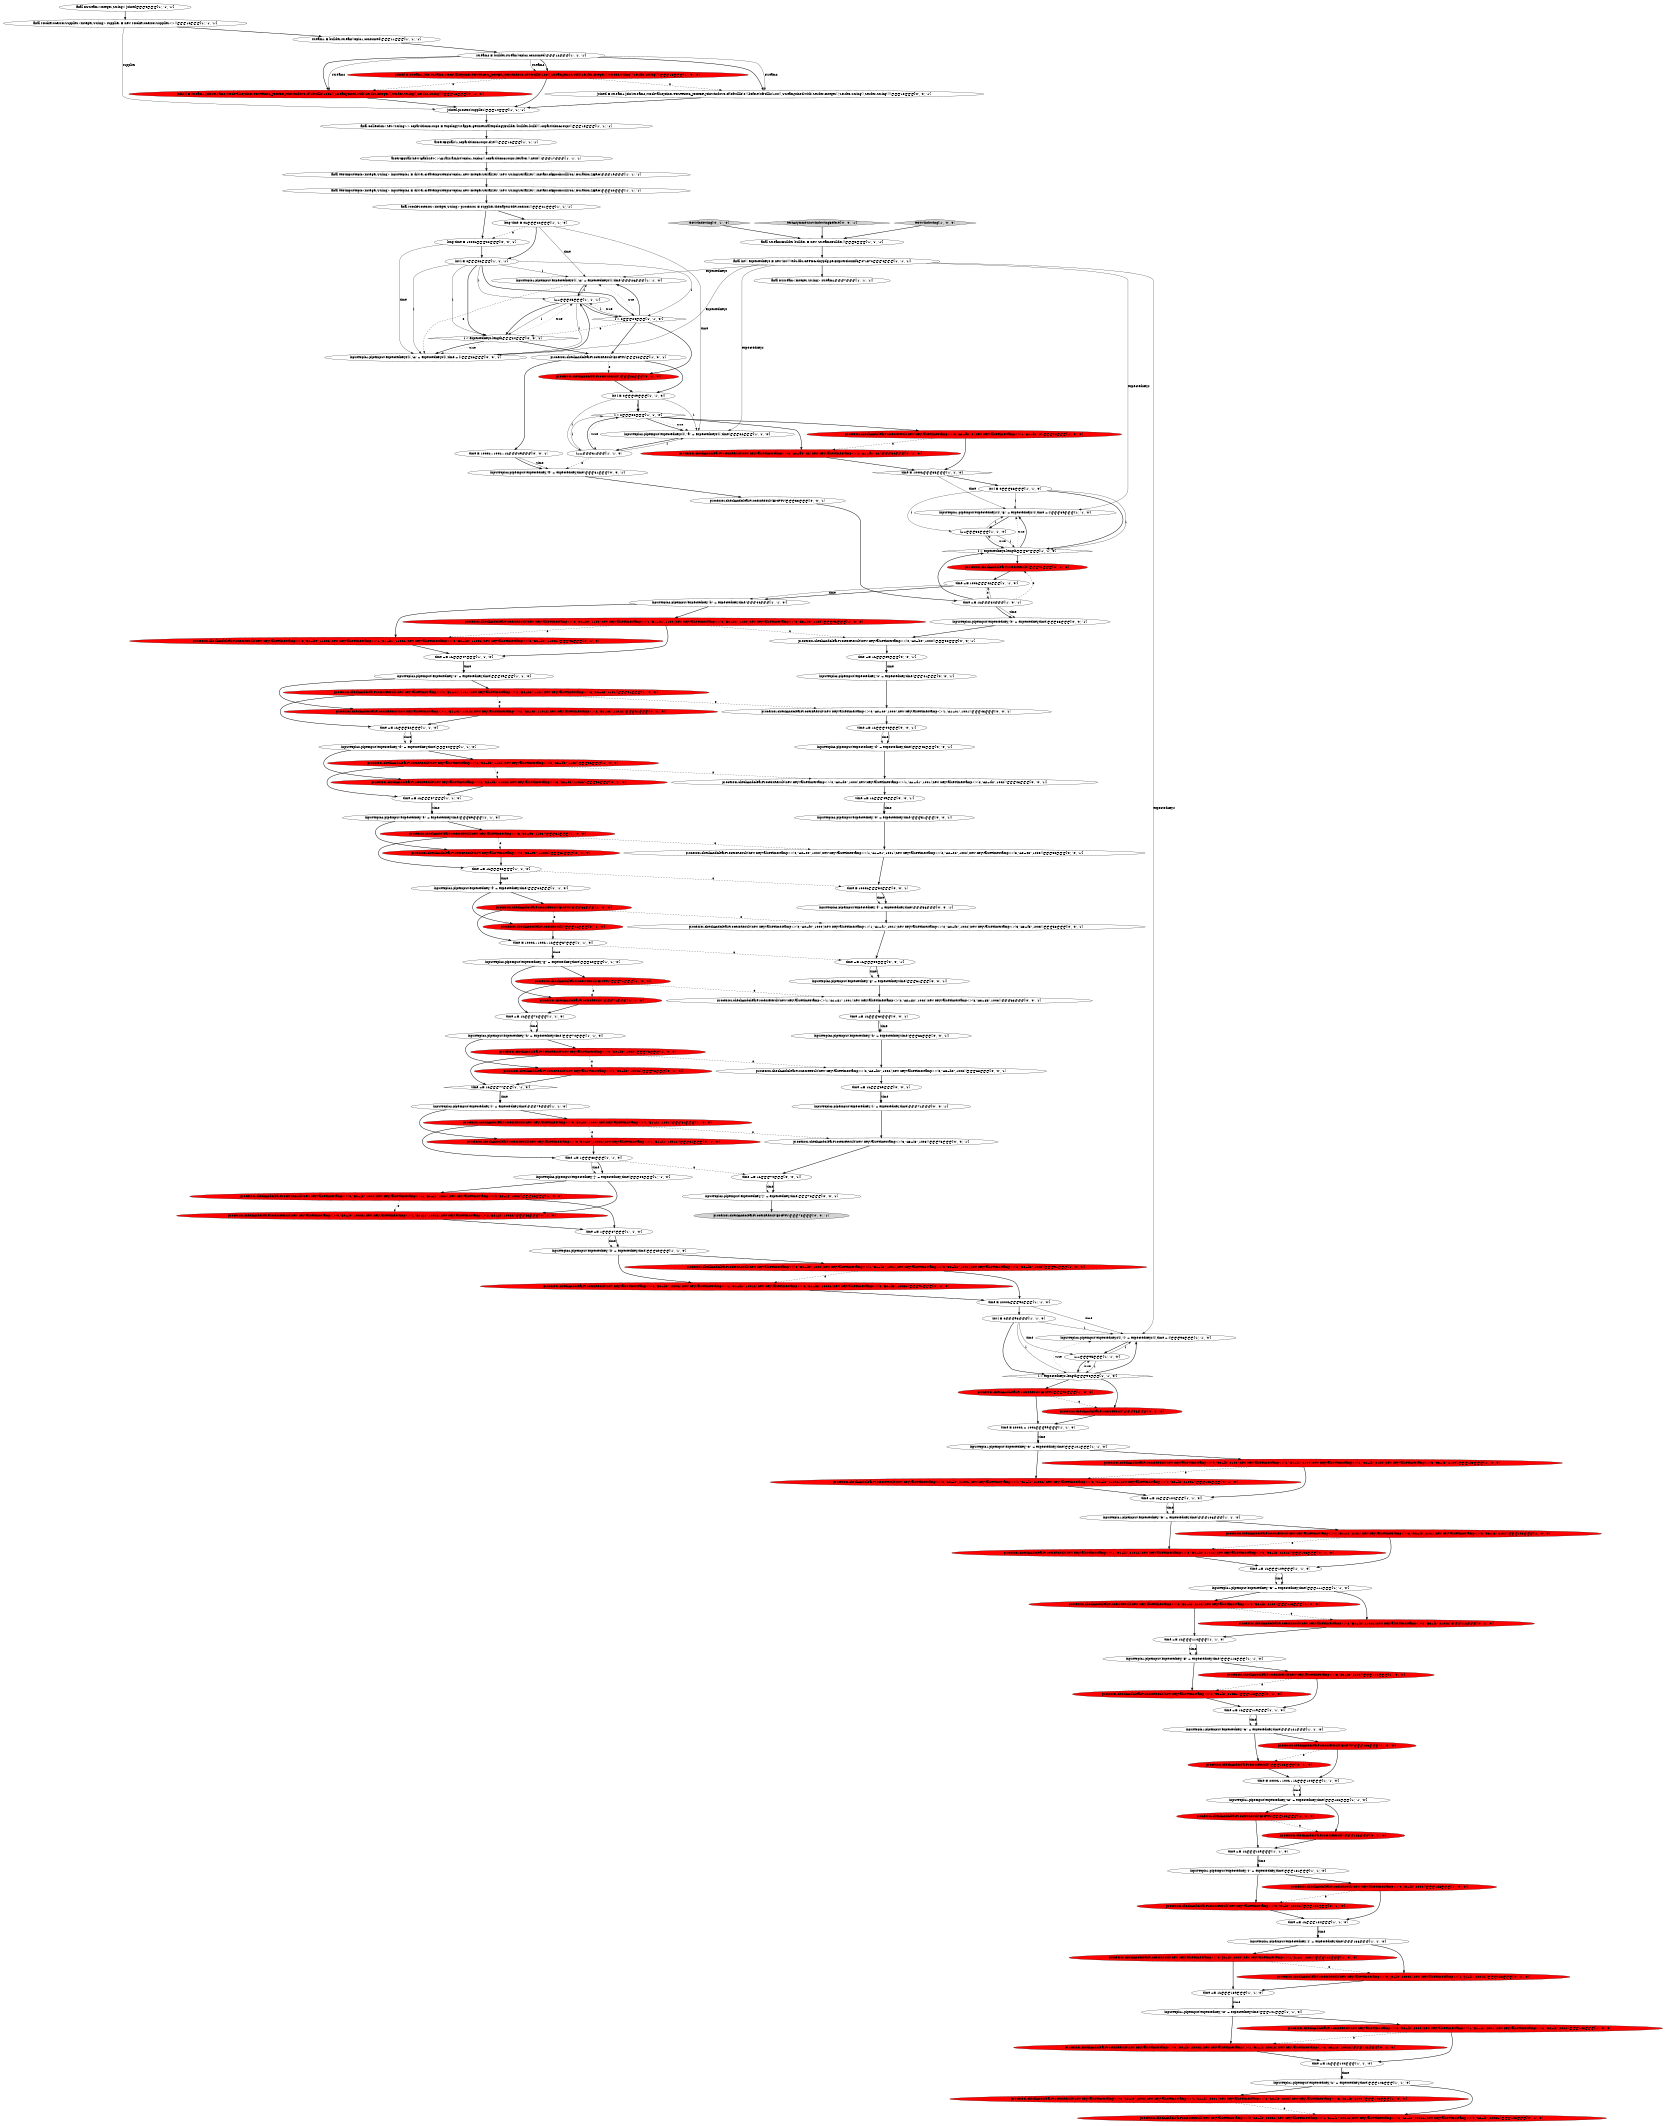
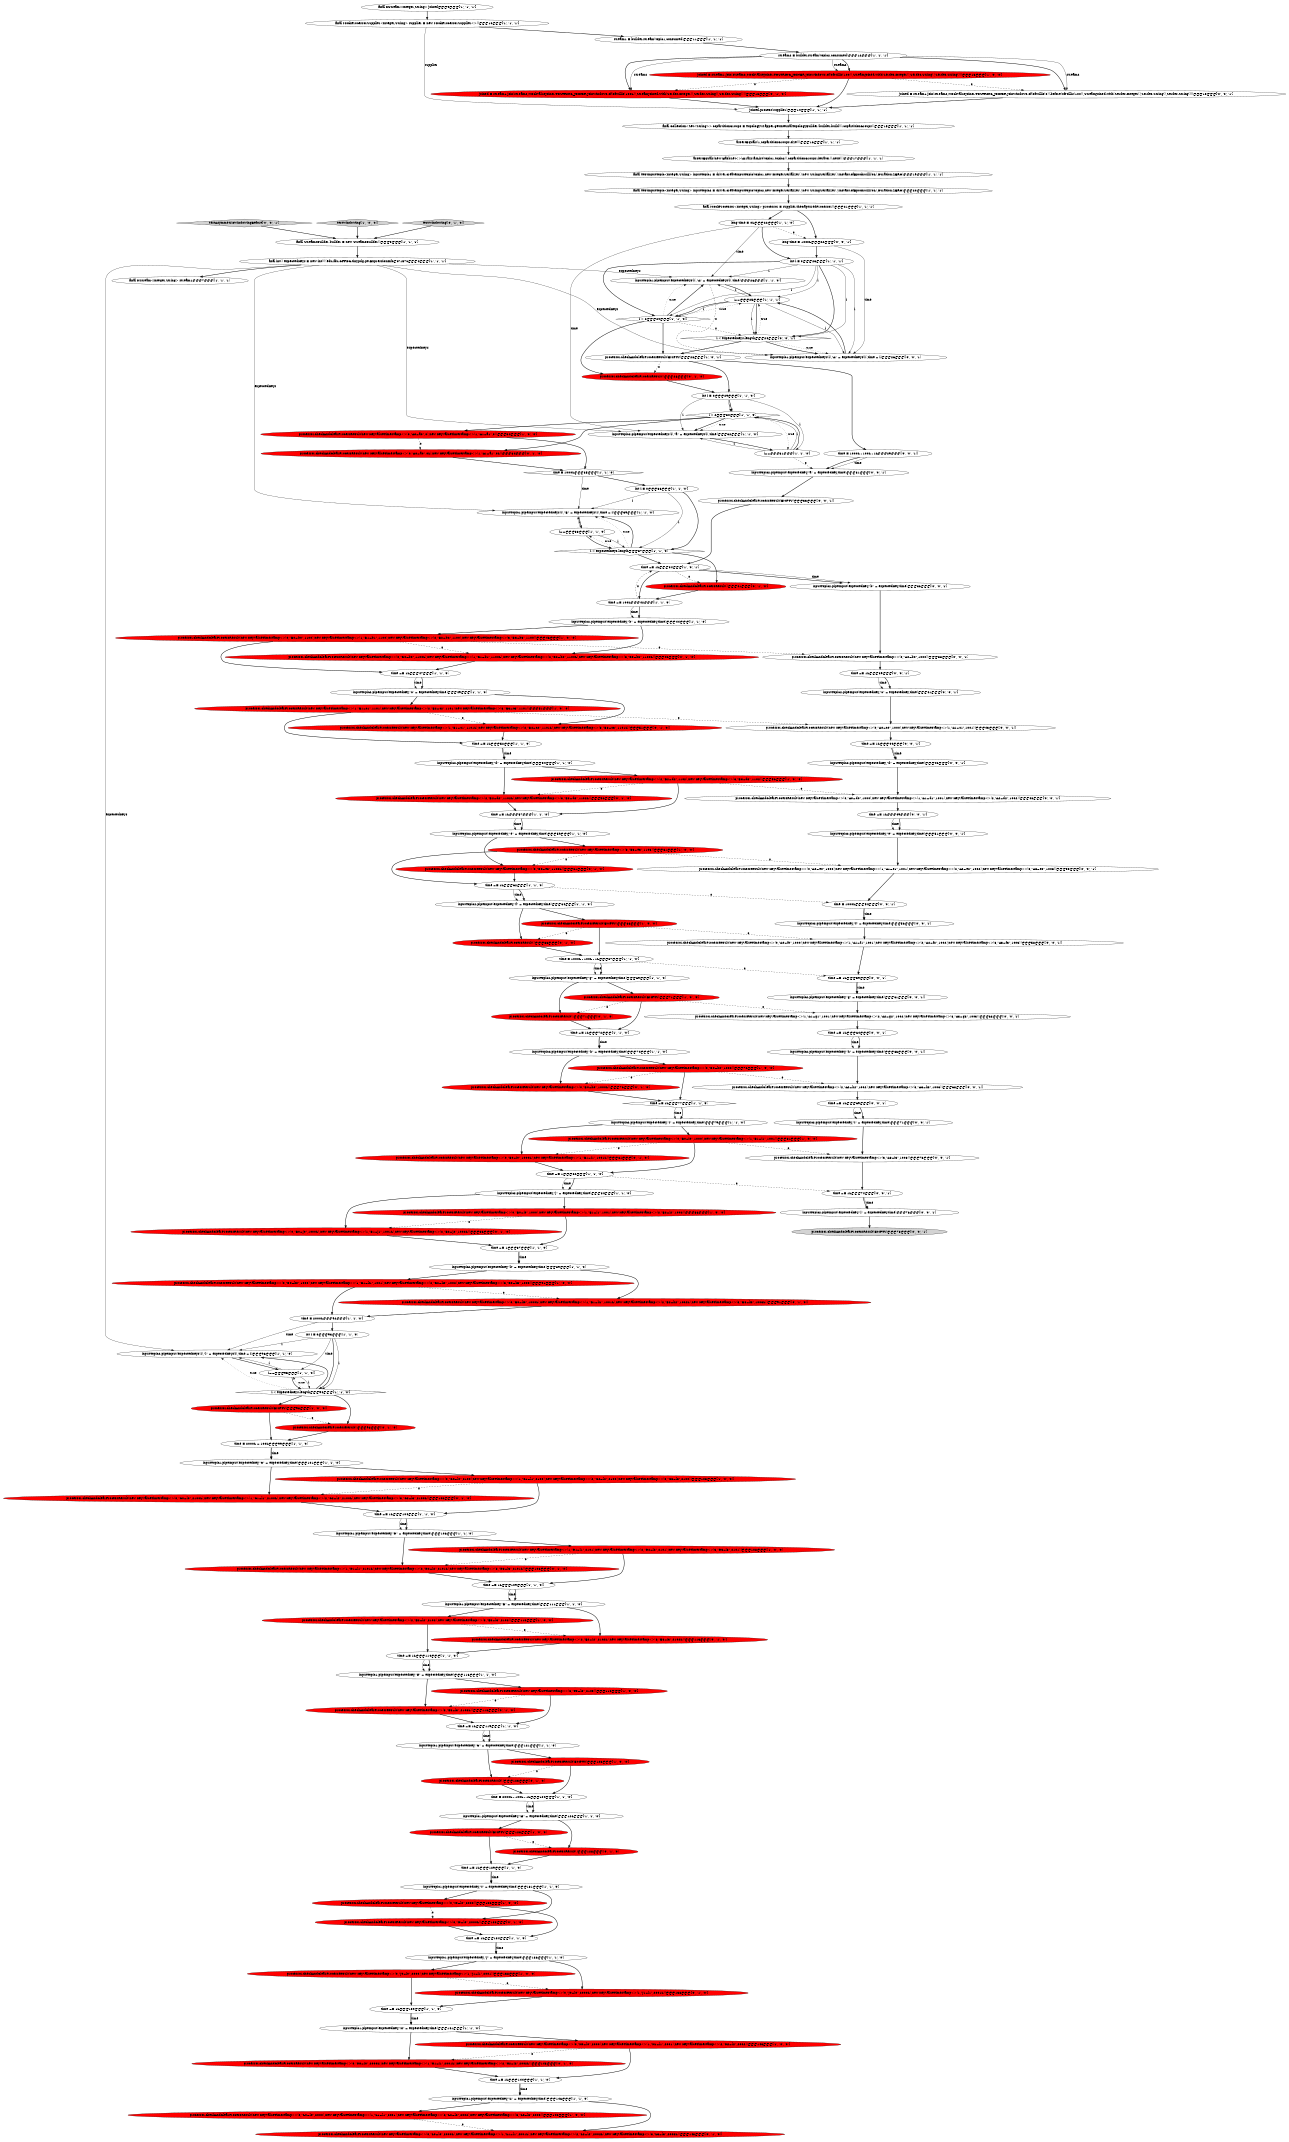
(919, 503) -> none
(939, 573) -> (648, 559)
(990, 594) -> (645, 581)
